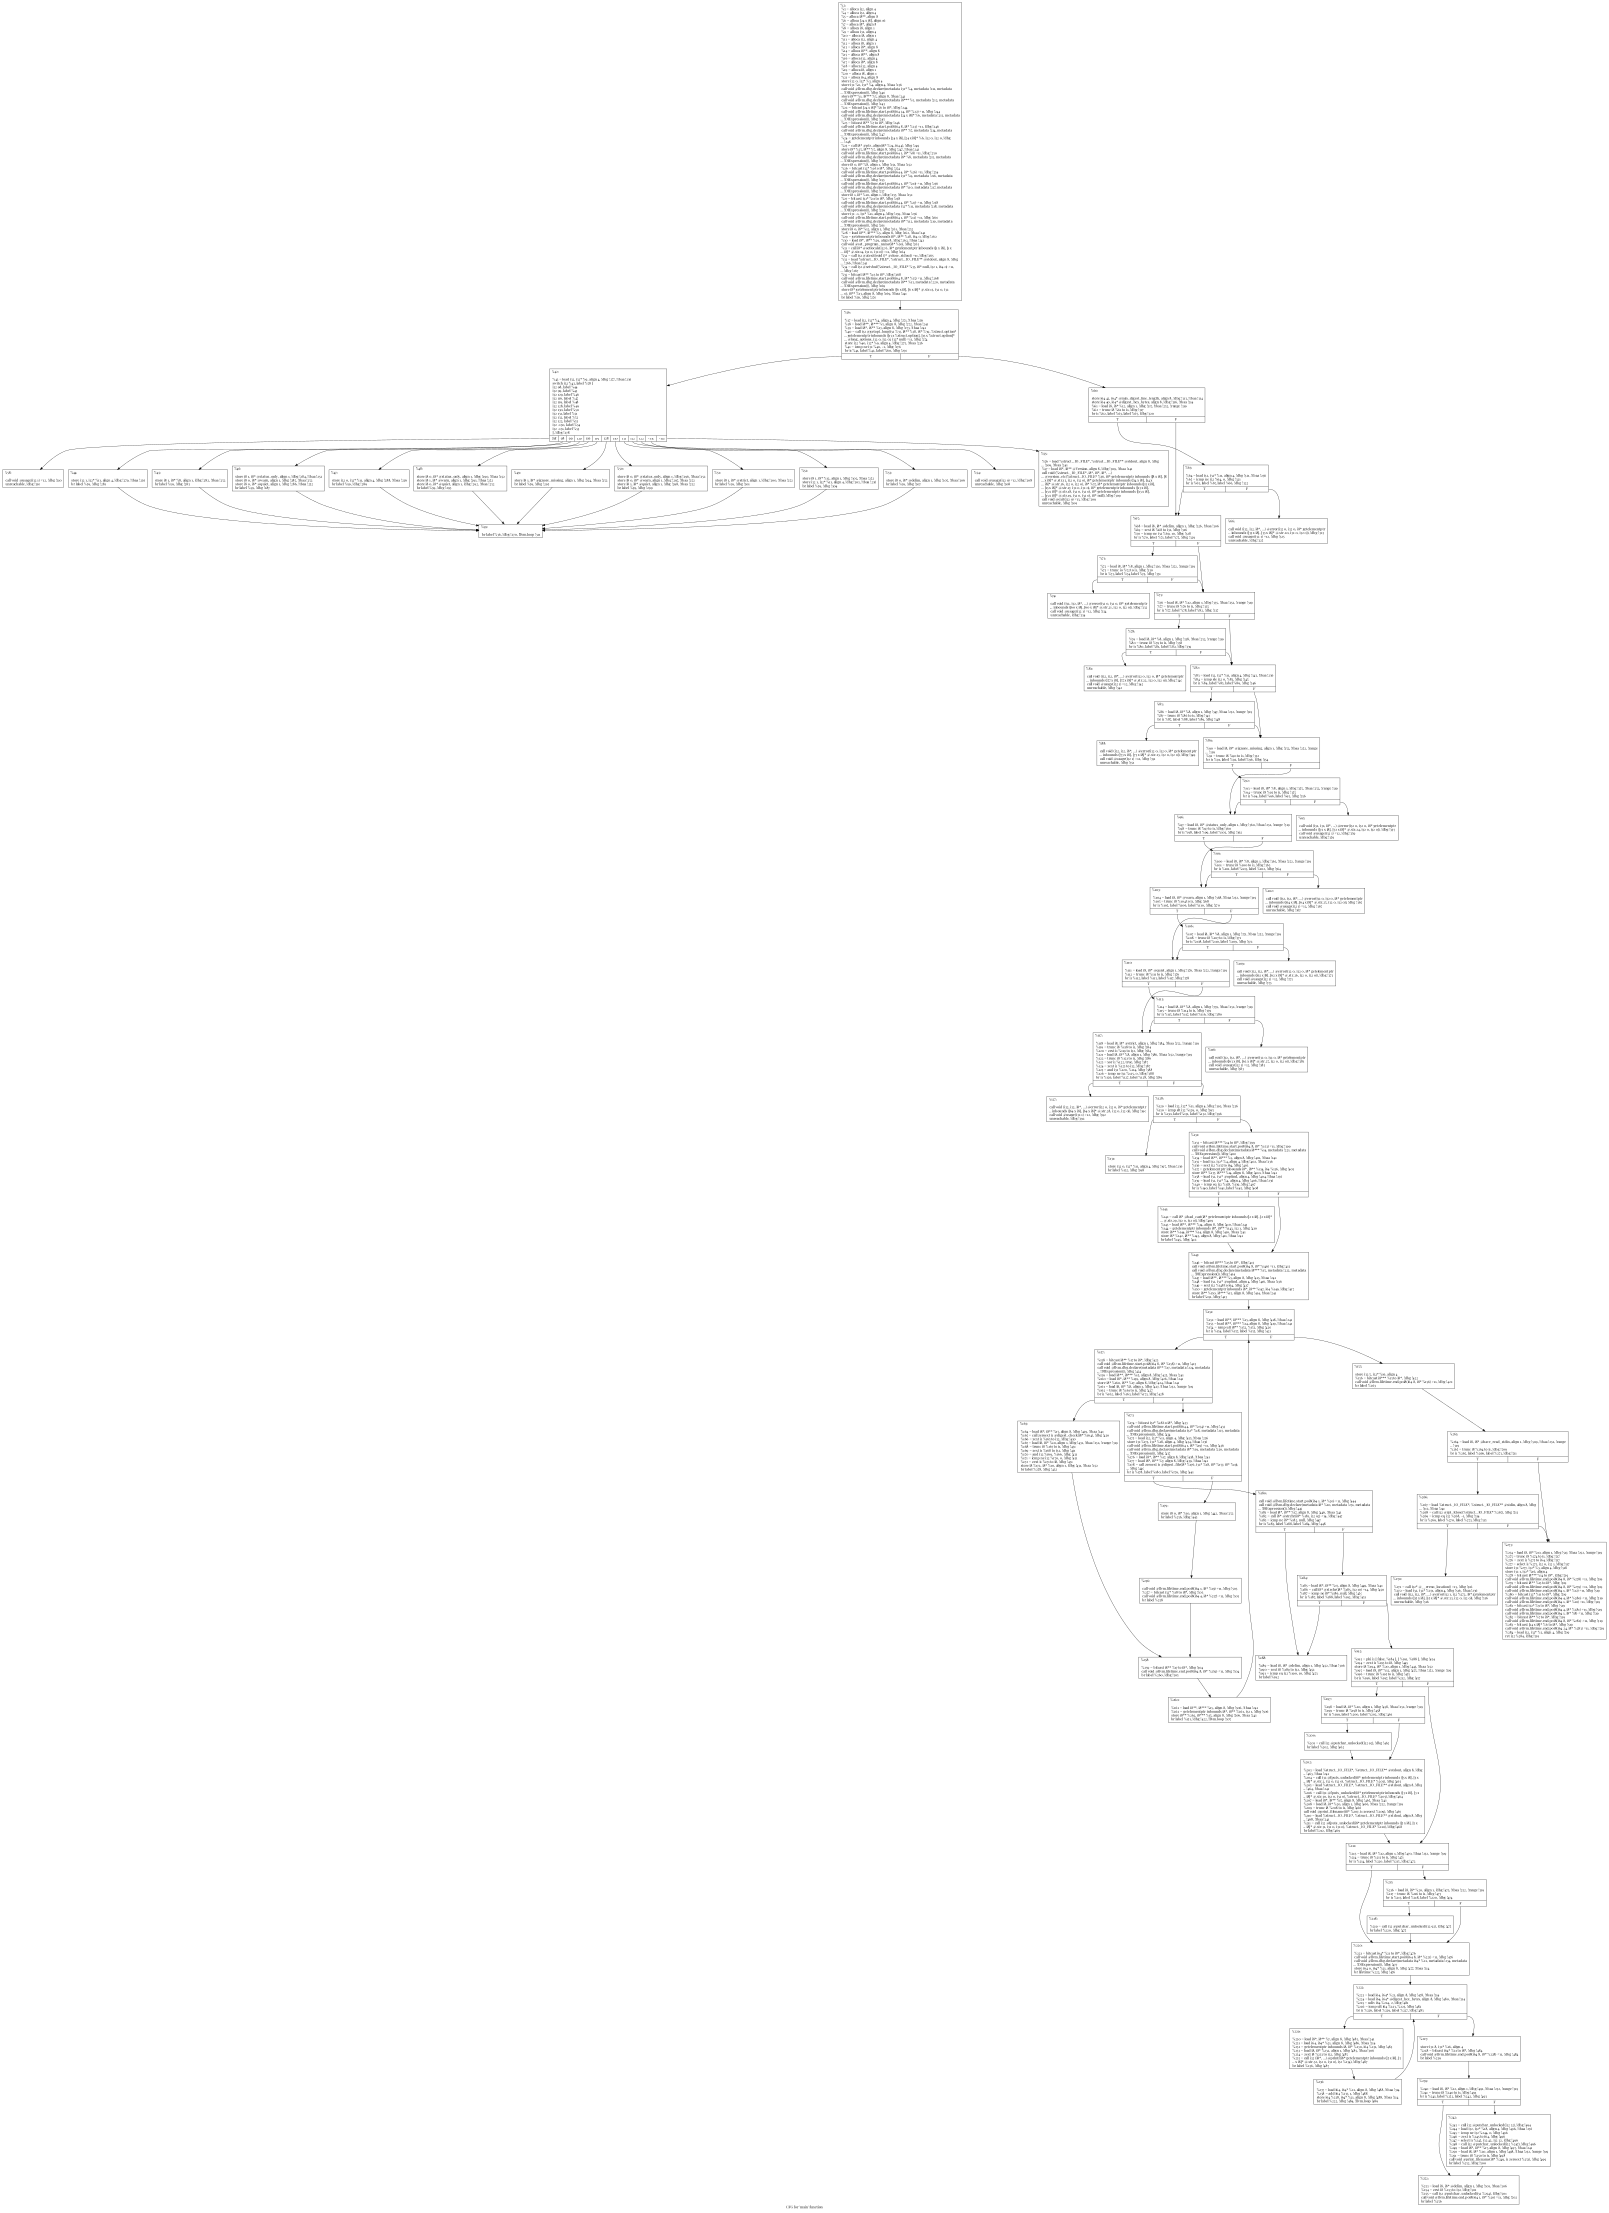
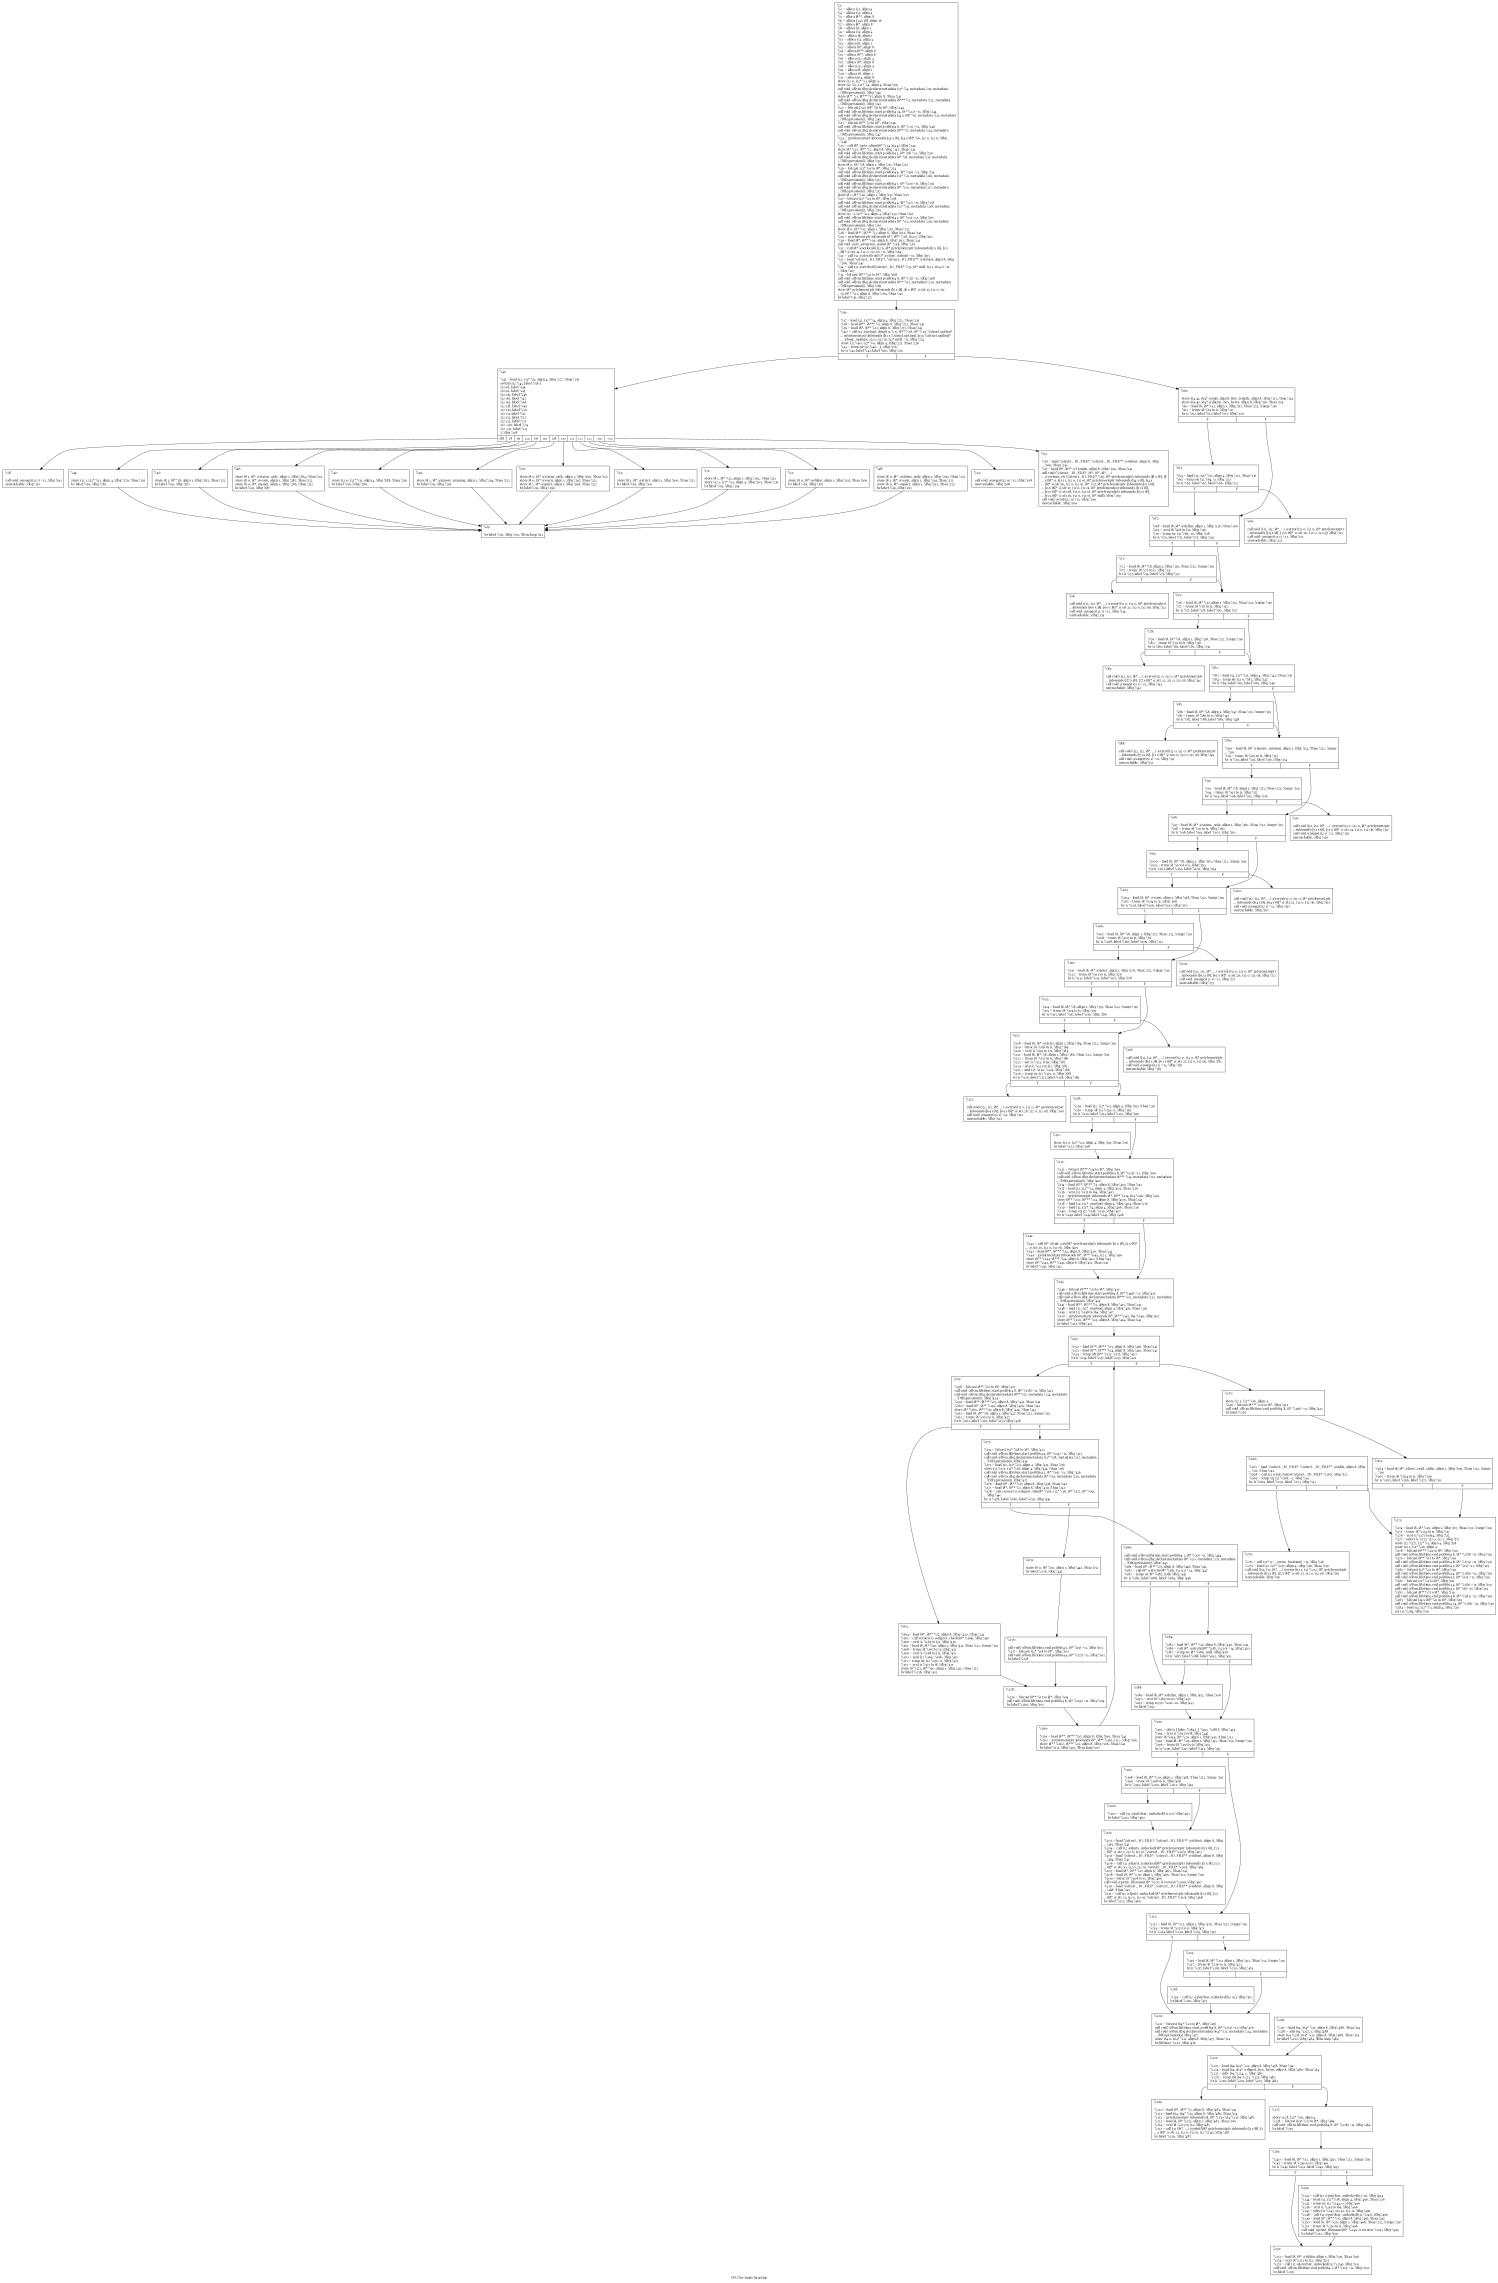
(556, 449) -> none
(1126, 570) -> (1145, 570)
none -> (1096, 1153)
(1478, 1477) -> none
none -> (1187, 1713)
(1353, 2073) -> none
